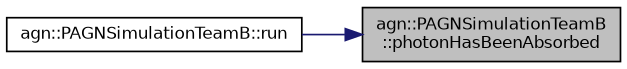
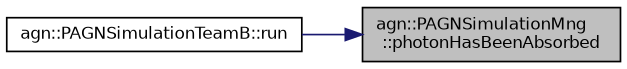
(492, 35) -> (492, 35)
